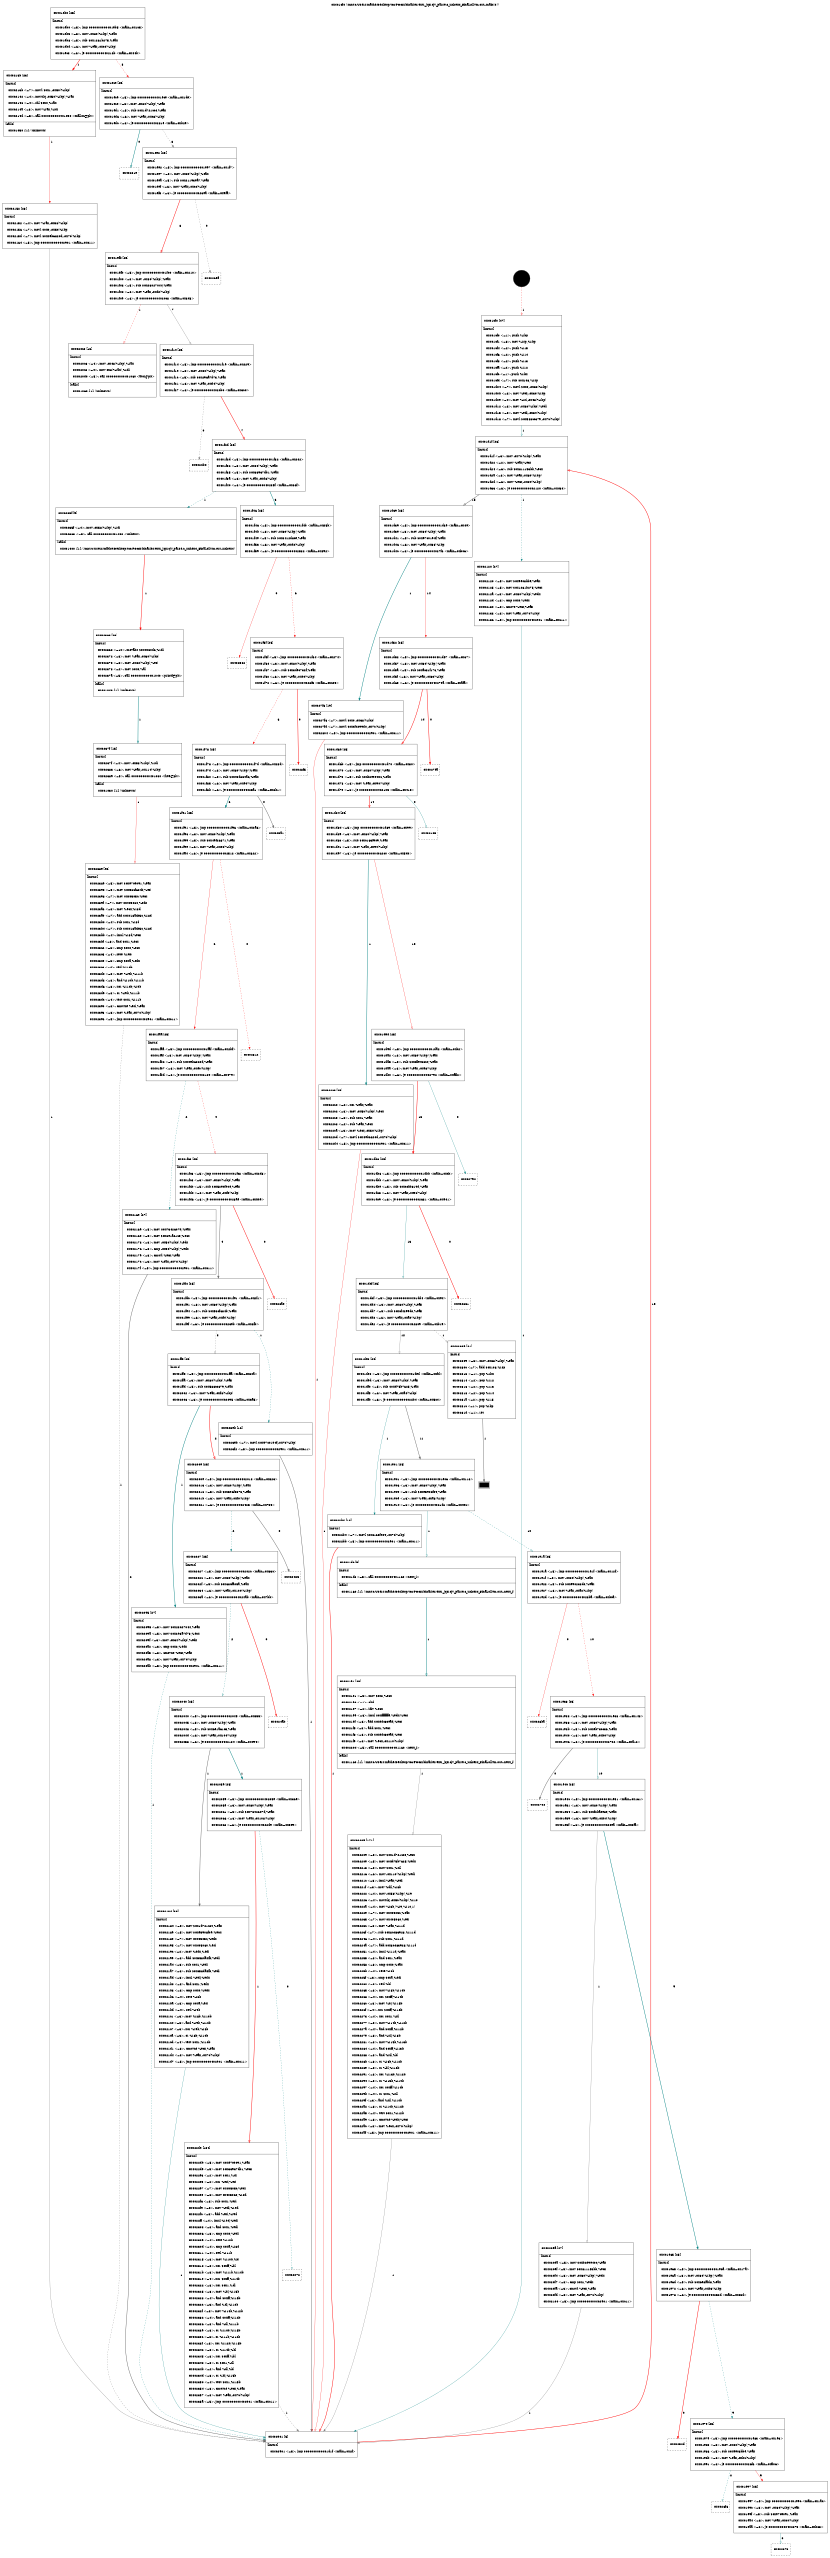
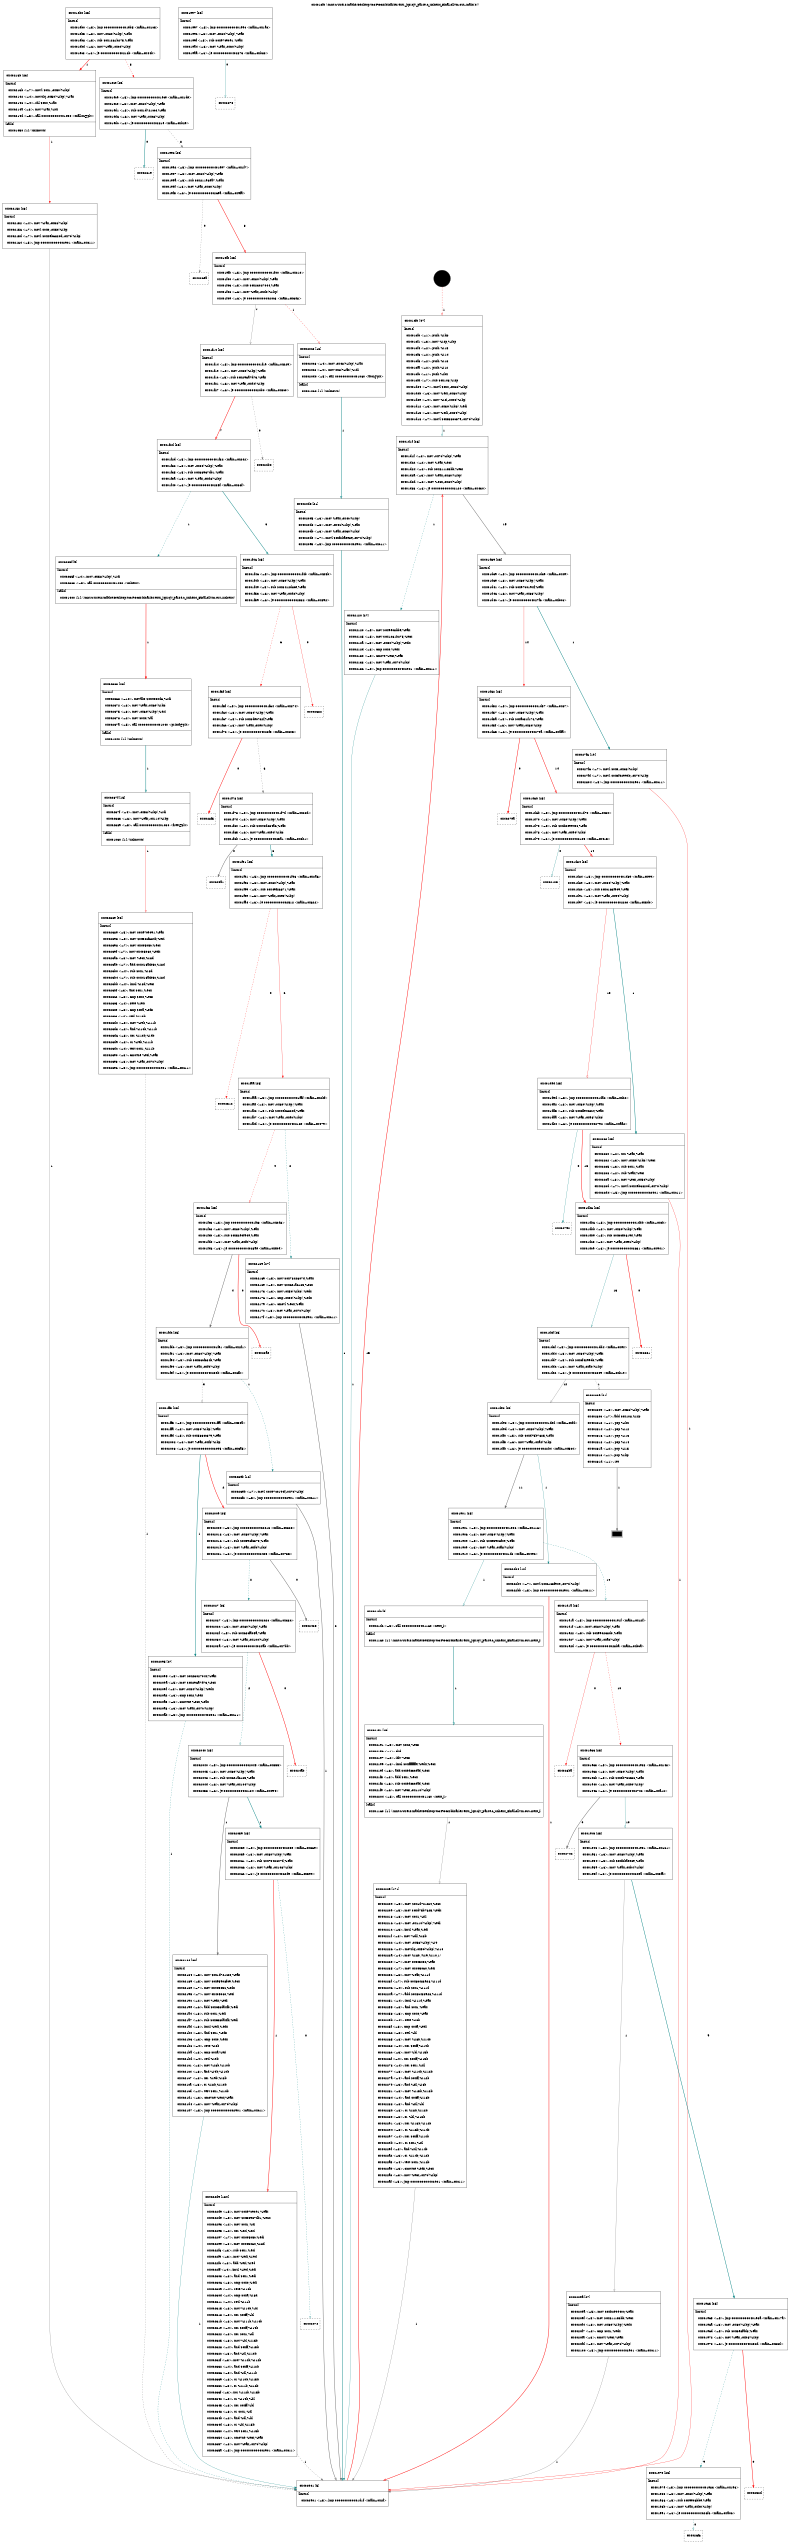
none -> (341, 524)
(268, 716) -> (260, 764)
(758, 2475) -> none
